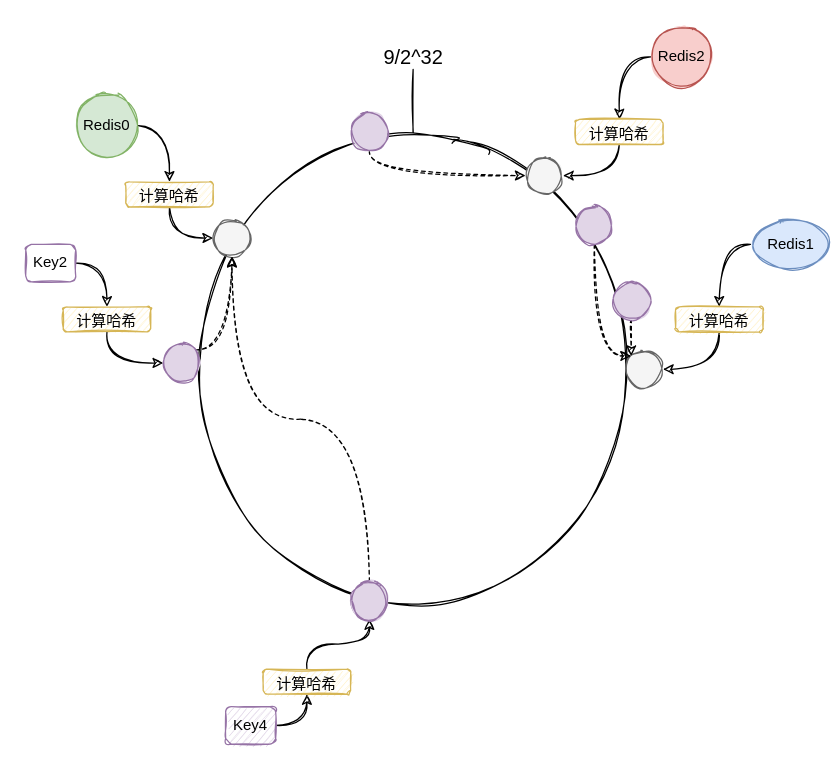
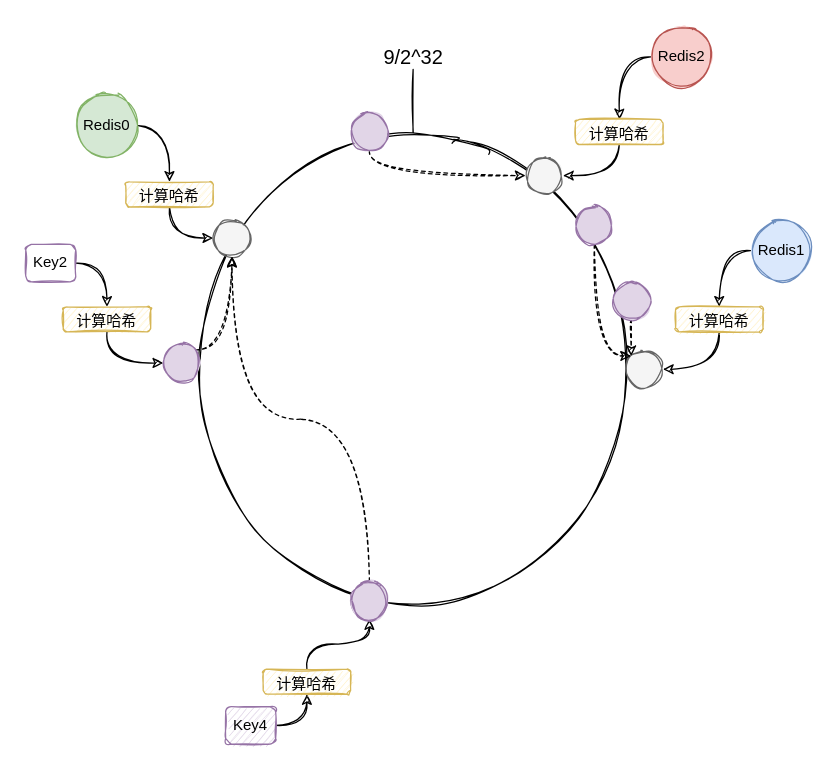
(791, 244) -> (782, 251)
